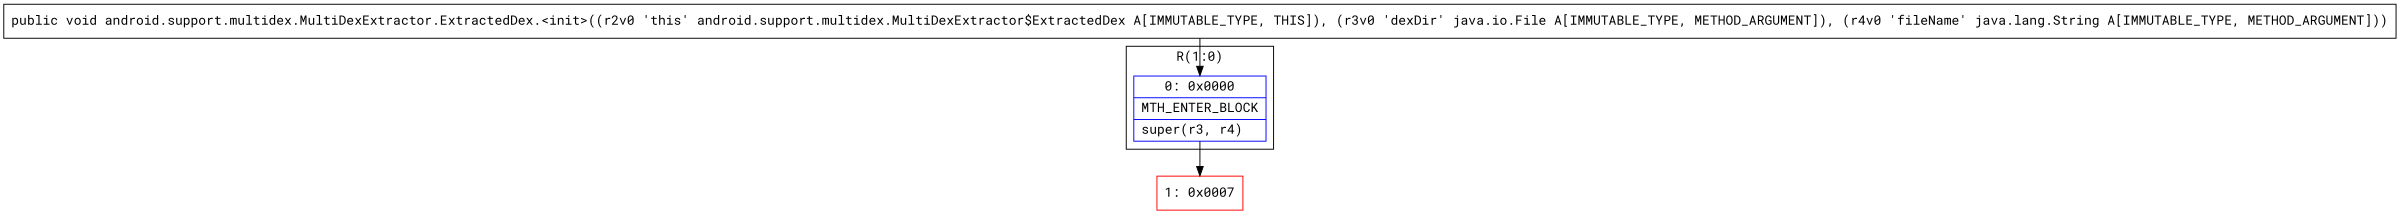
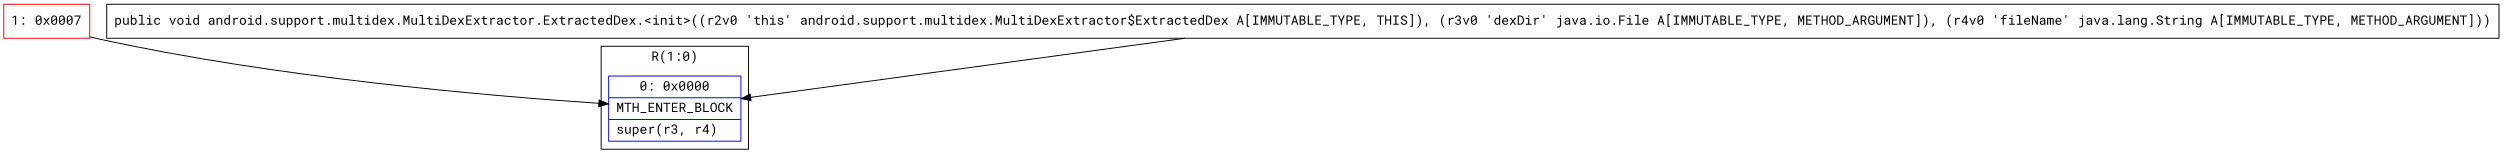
(1200, 155) -> (343, 79)
